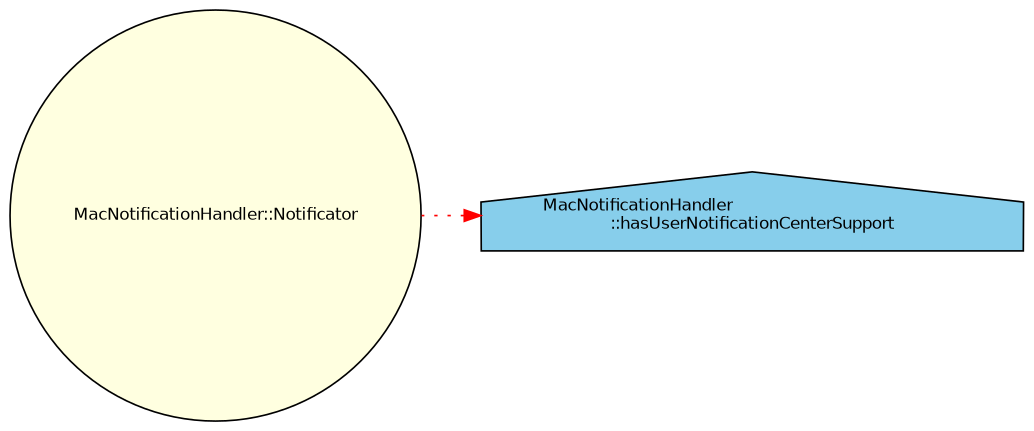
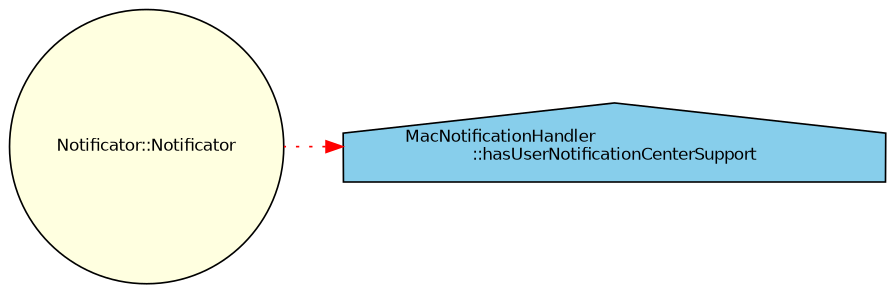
(216, 216) -> (147, 147)
